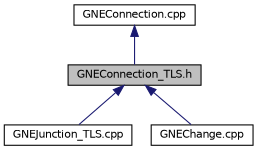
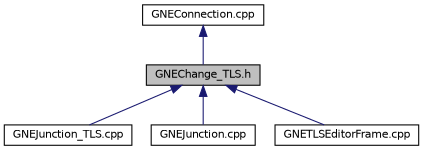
(135, 75) -> (203, 75)
(202, 135) -> (347, 135)
none -> (203, 135)
